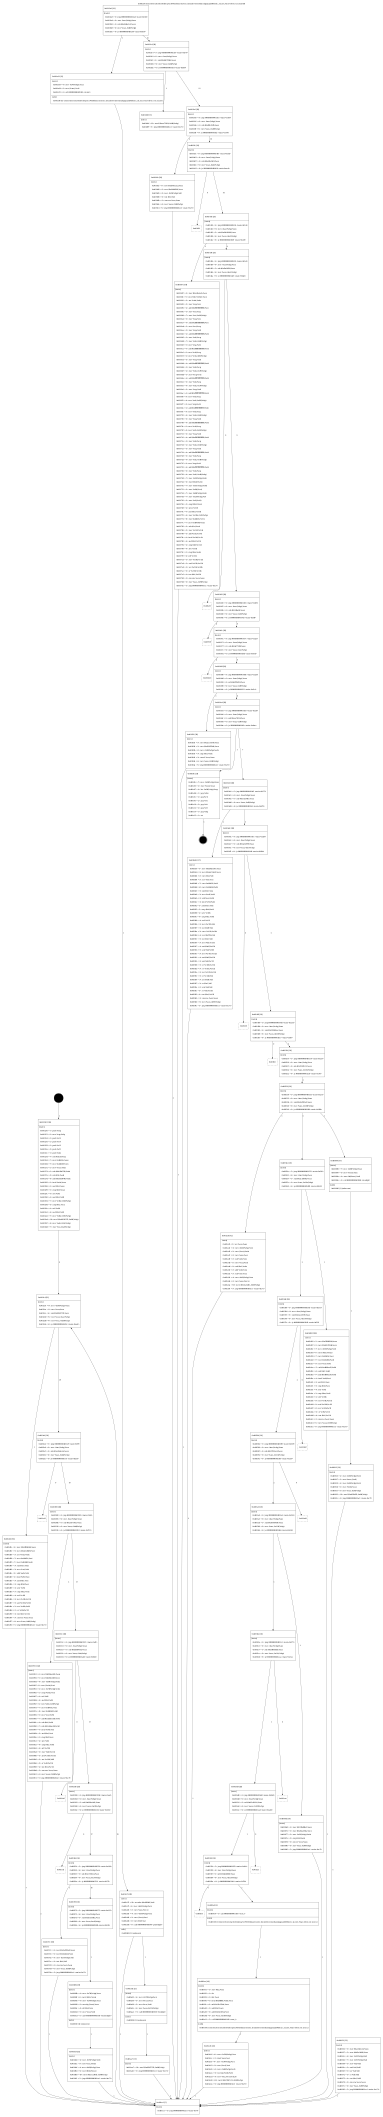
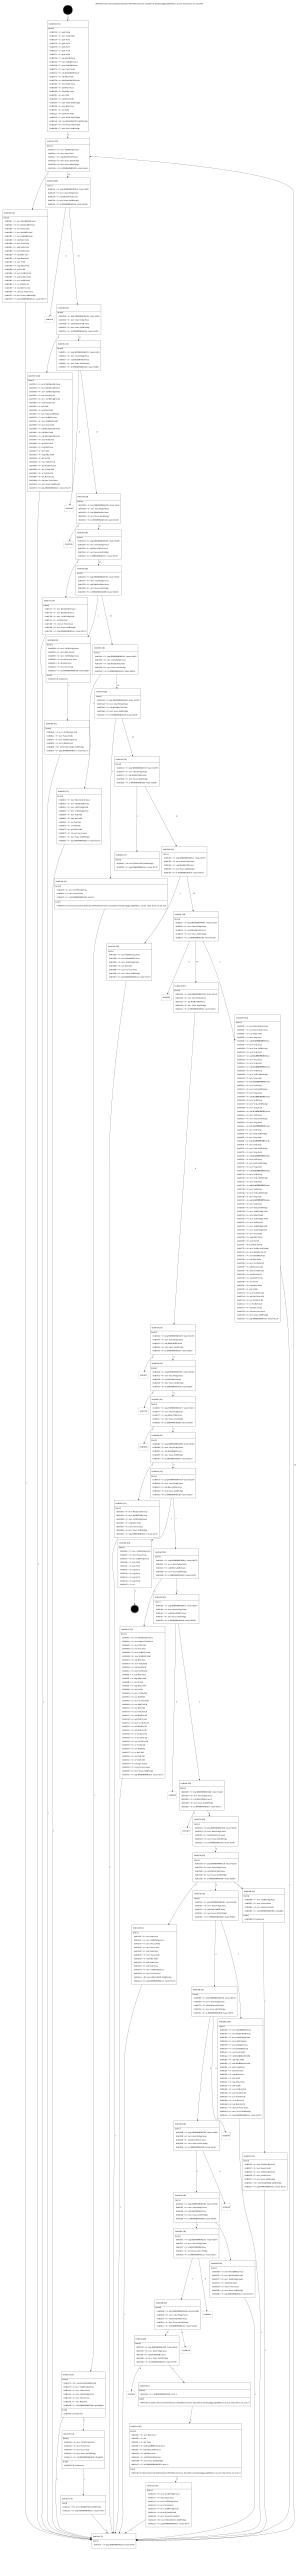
(198, 261) -> (222, 989)
none -> (115, 660)
